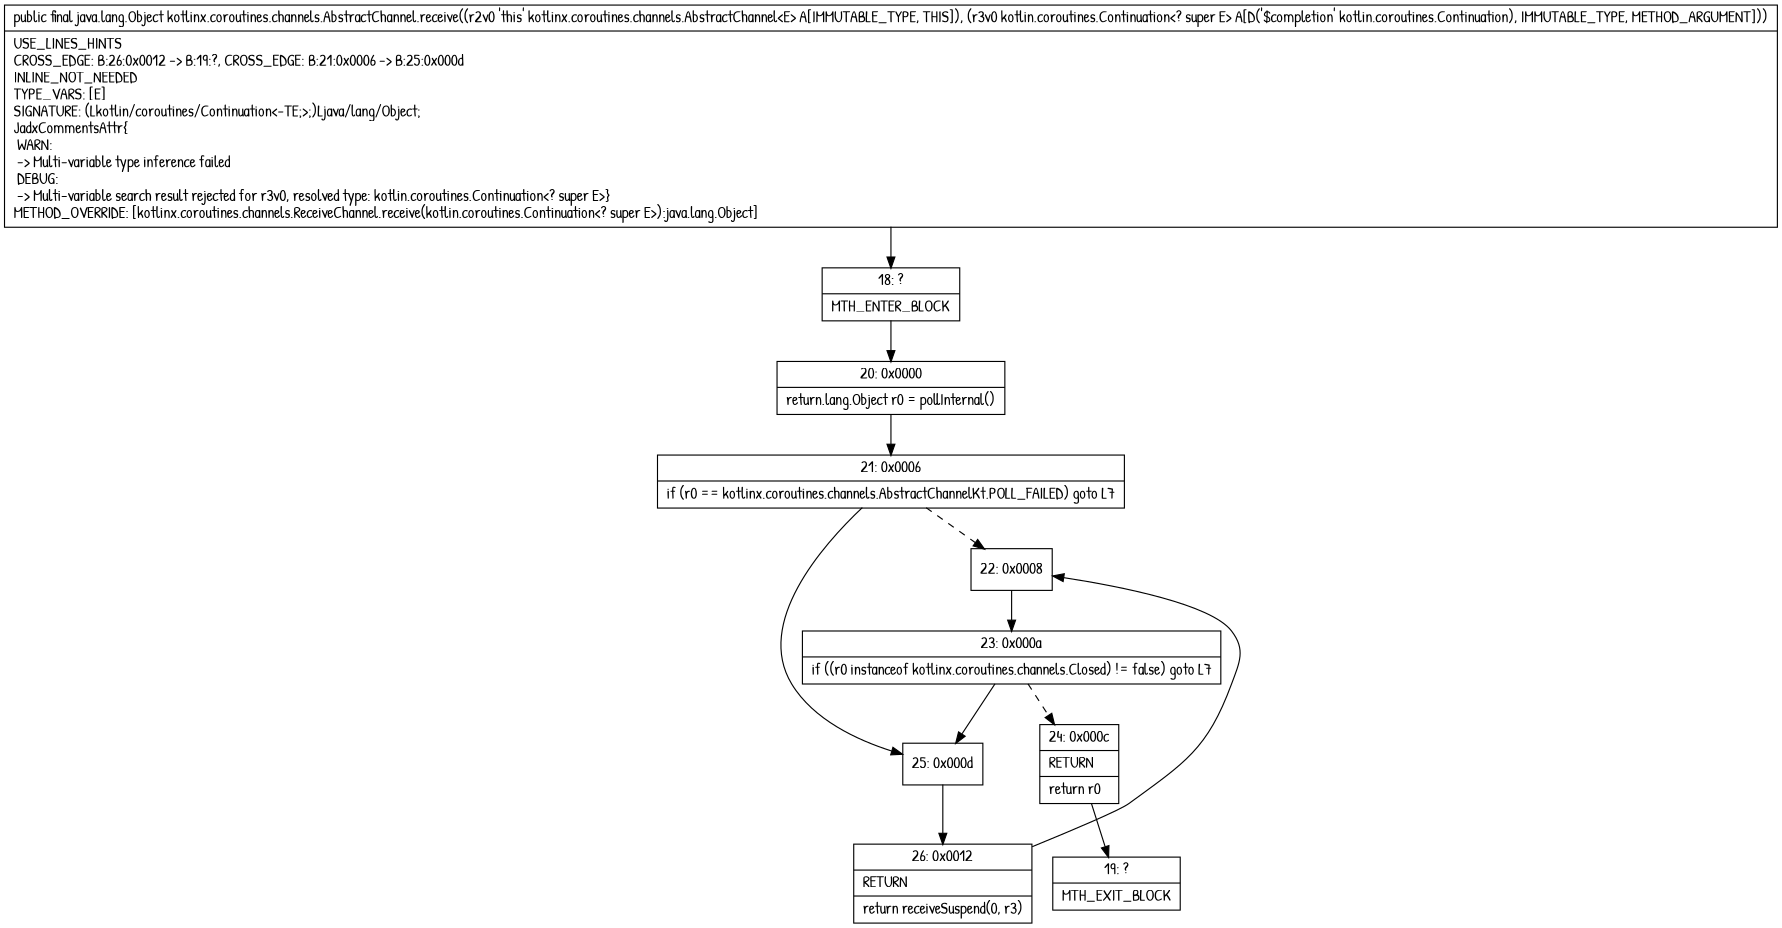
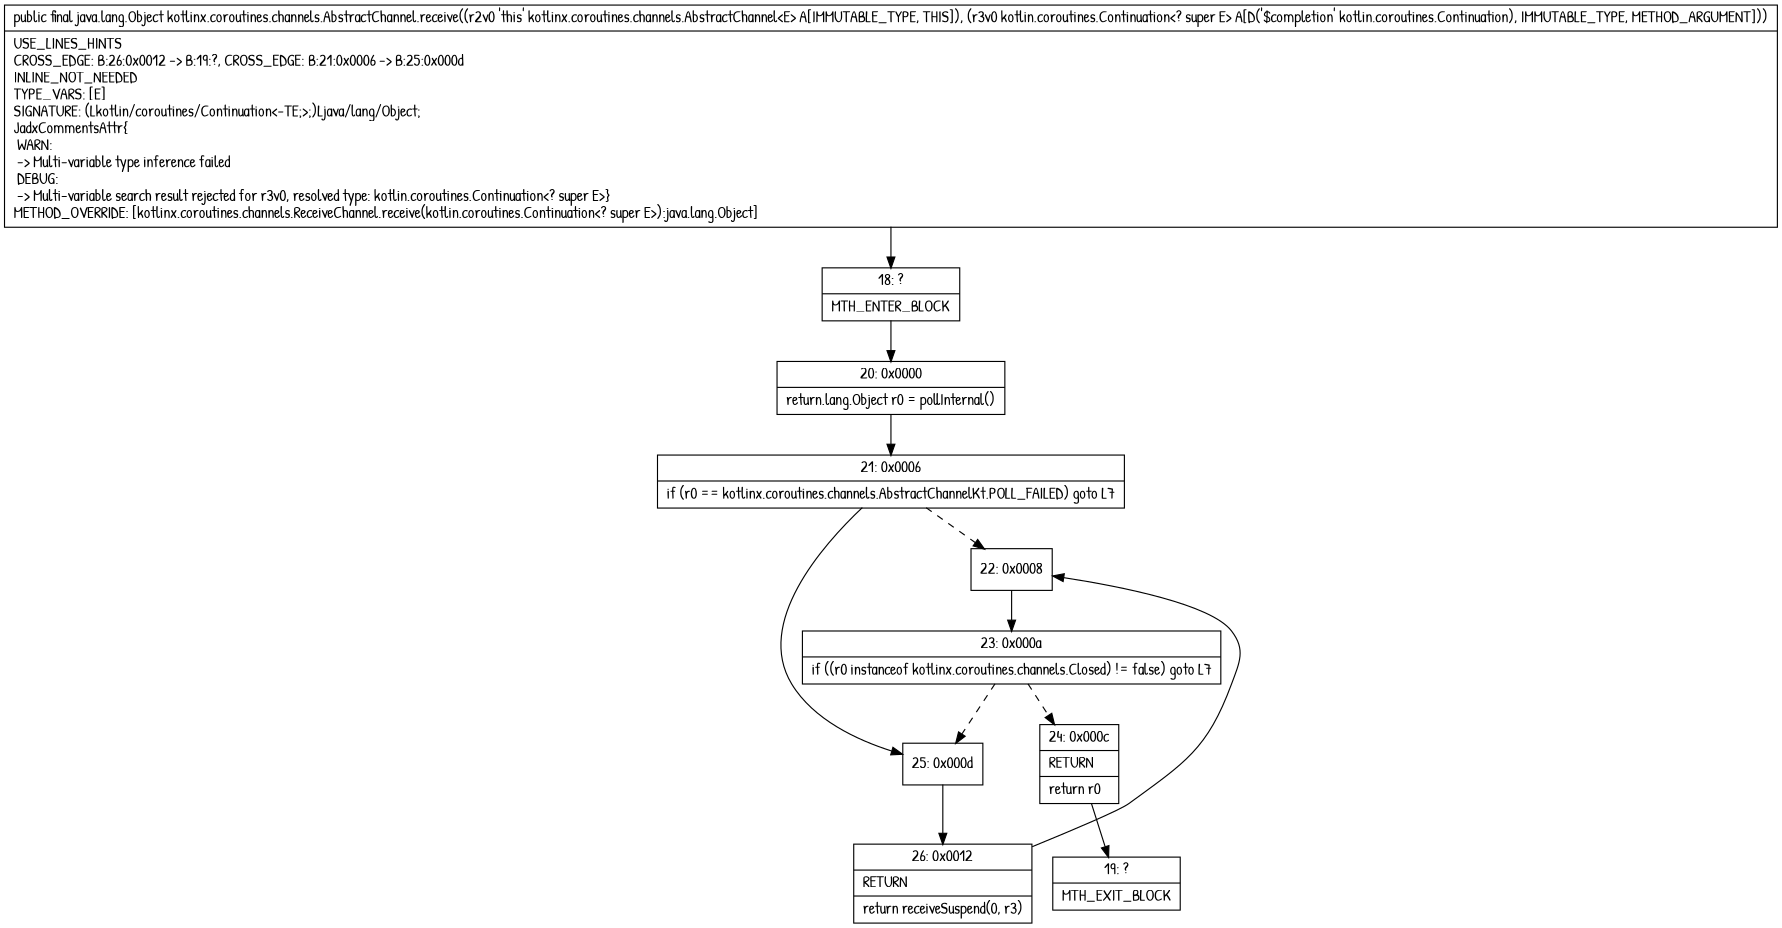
(979, 709) -> (979, 709)
